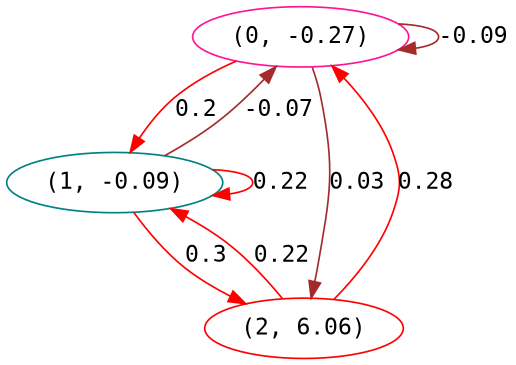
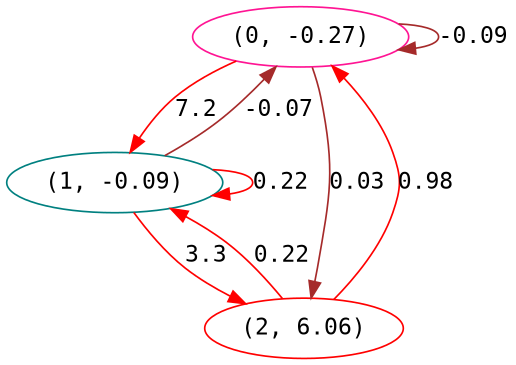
(196, 110) -> (196, 110)
(426, 183) -> (426, 183)
(206, 255) -> (206, 255)
